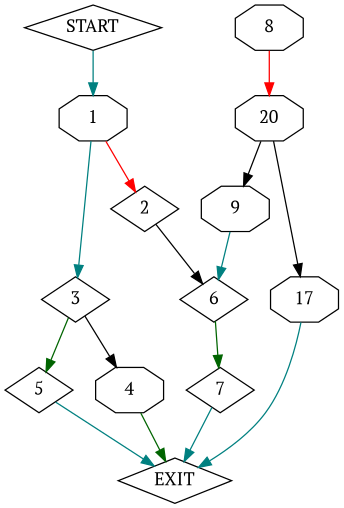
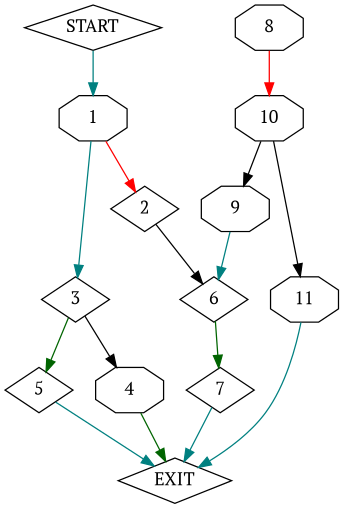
(269, 118) -> (269, 118)
(305, 299) -> (305, 299)
